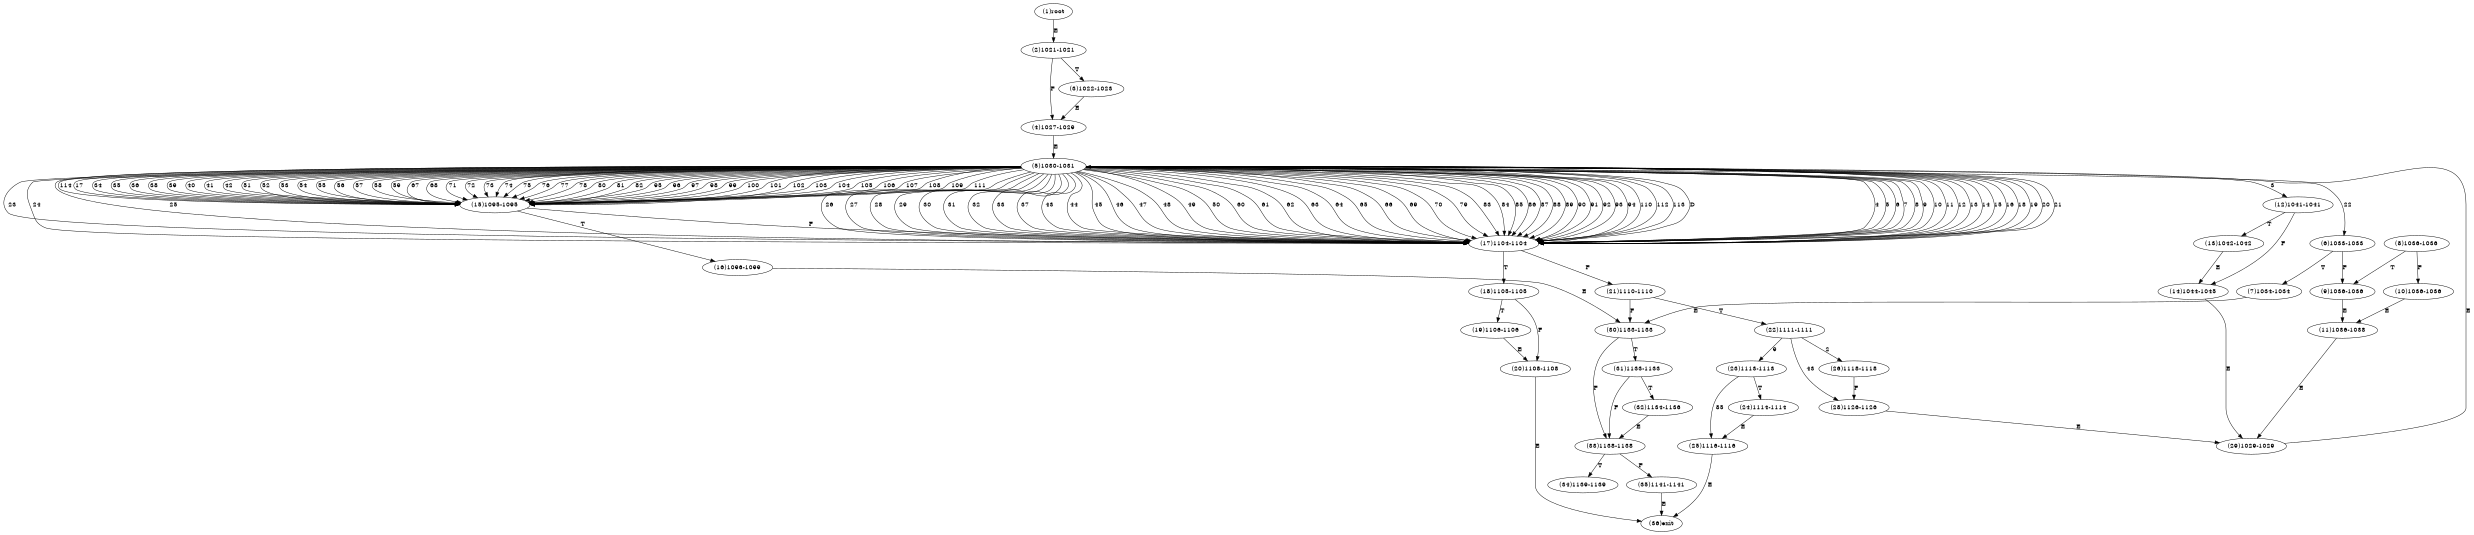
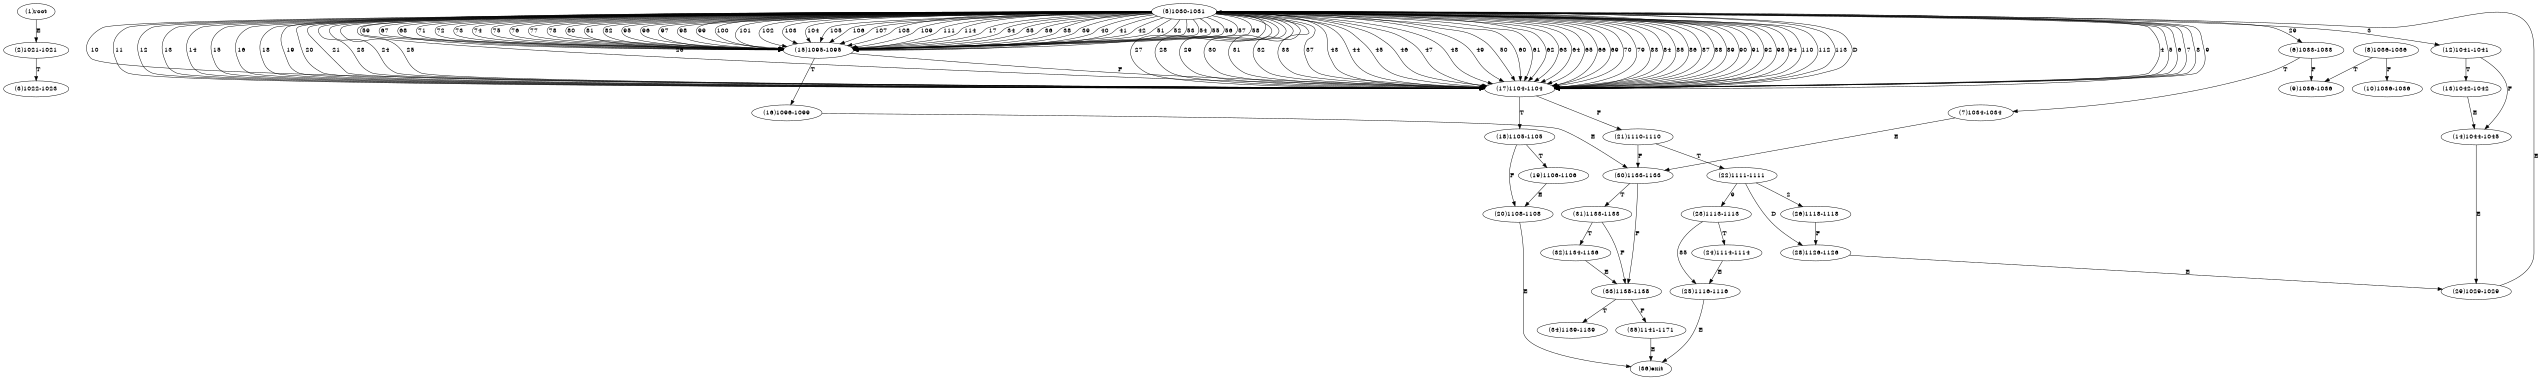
(1054, 128) -> none
(2348, 205) -> (2293, 31)
(2342, 330) -> none
(1811, 369) -> (1774, 214)
(1662, 485) -> (1651, 330)
